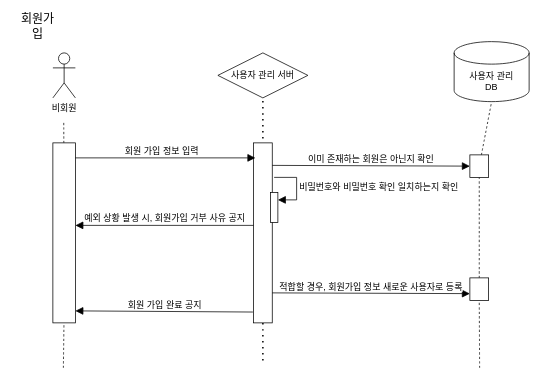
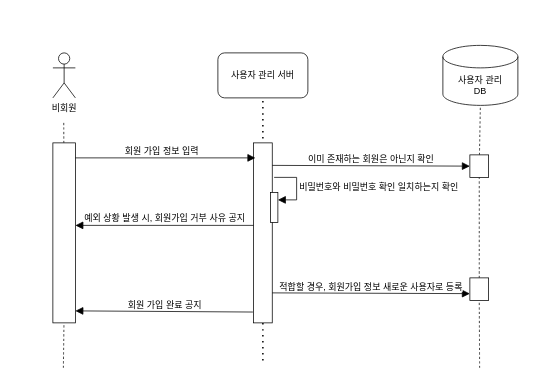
(38, 27) -> none
(492, 72) -> (480, 75)
(263, 75) -> (263, 75)
